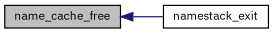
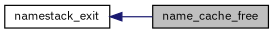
(148, 17) -> (137, 17)
